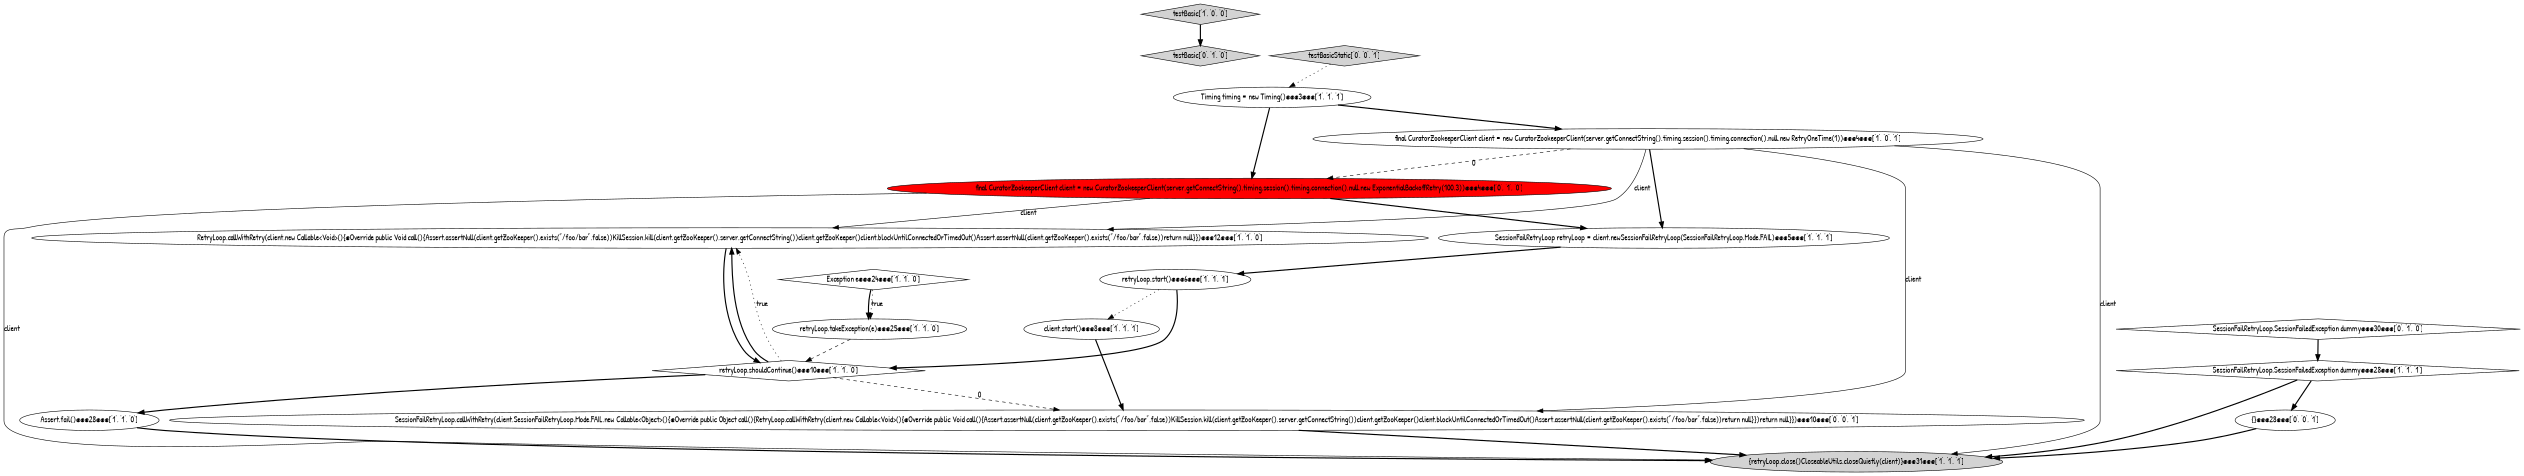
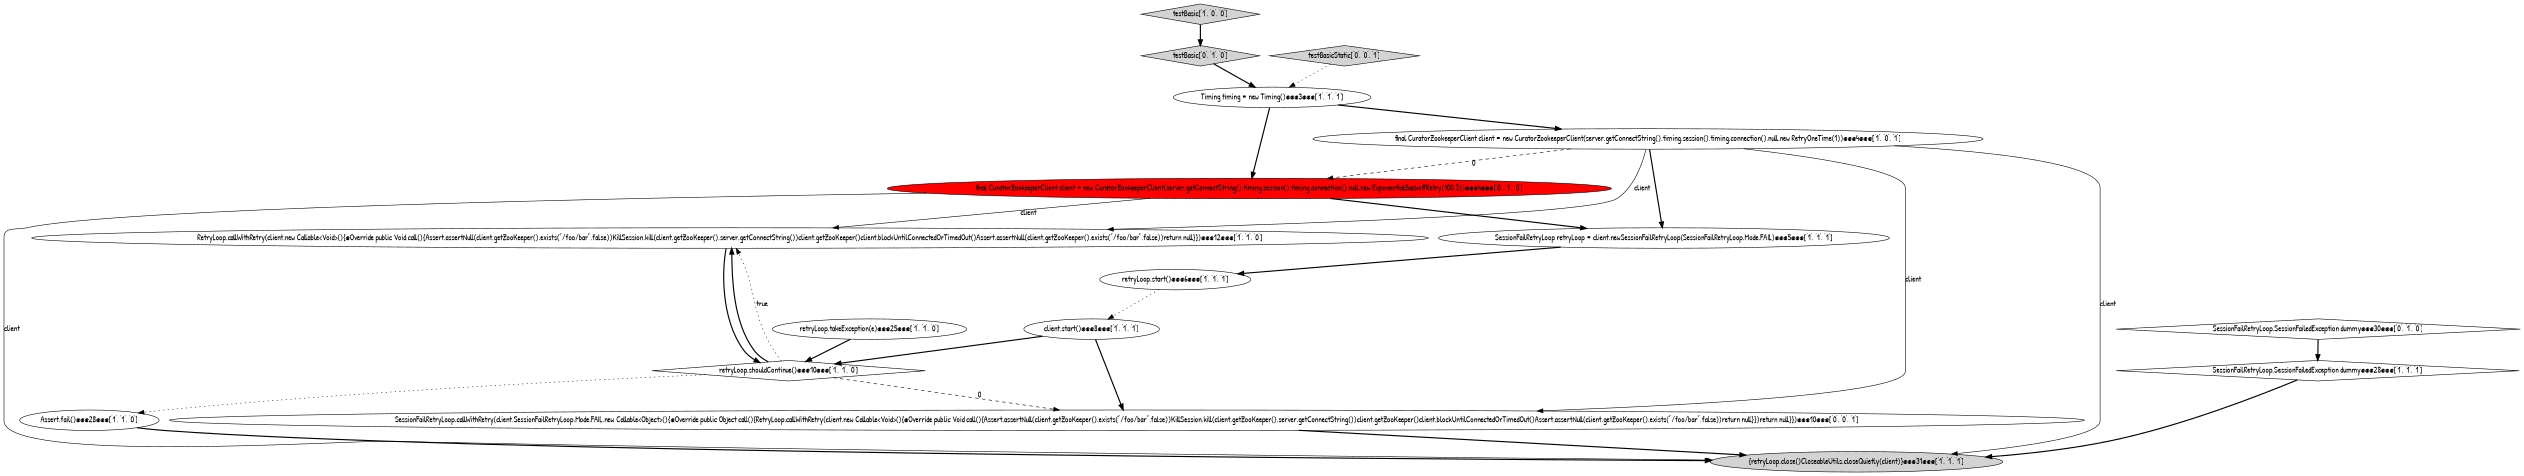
none -> (1232, 74)
(874, 280) -> none
(831, 349) -> (831, 349)
(1058, 359) -> (942, 350)
(424, 390) -> (424, 390)
(2285, 420) -> none
